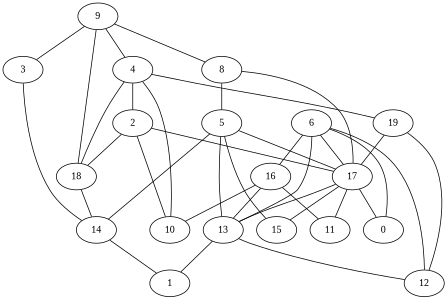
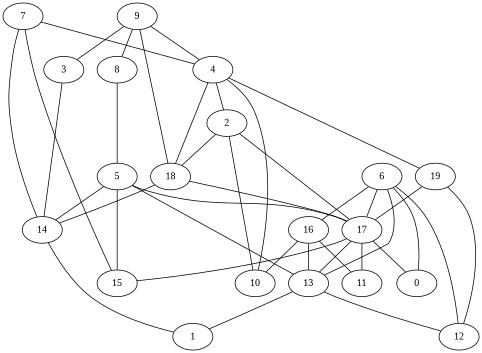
none -> (23, 16)
(319, 94) -> (273, 200)
